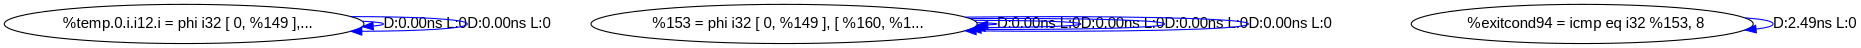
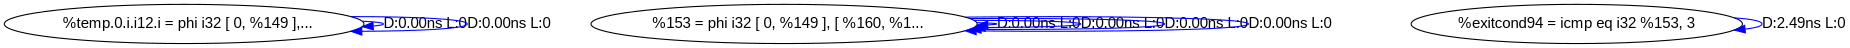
(1582, 24) -> (1577, 24)
